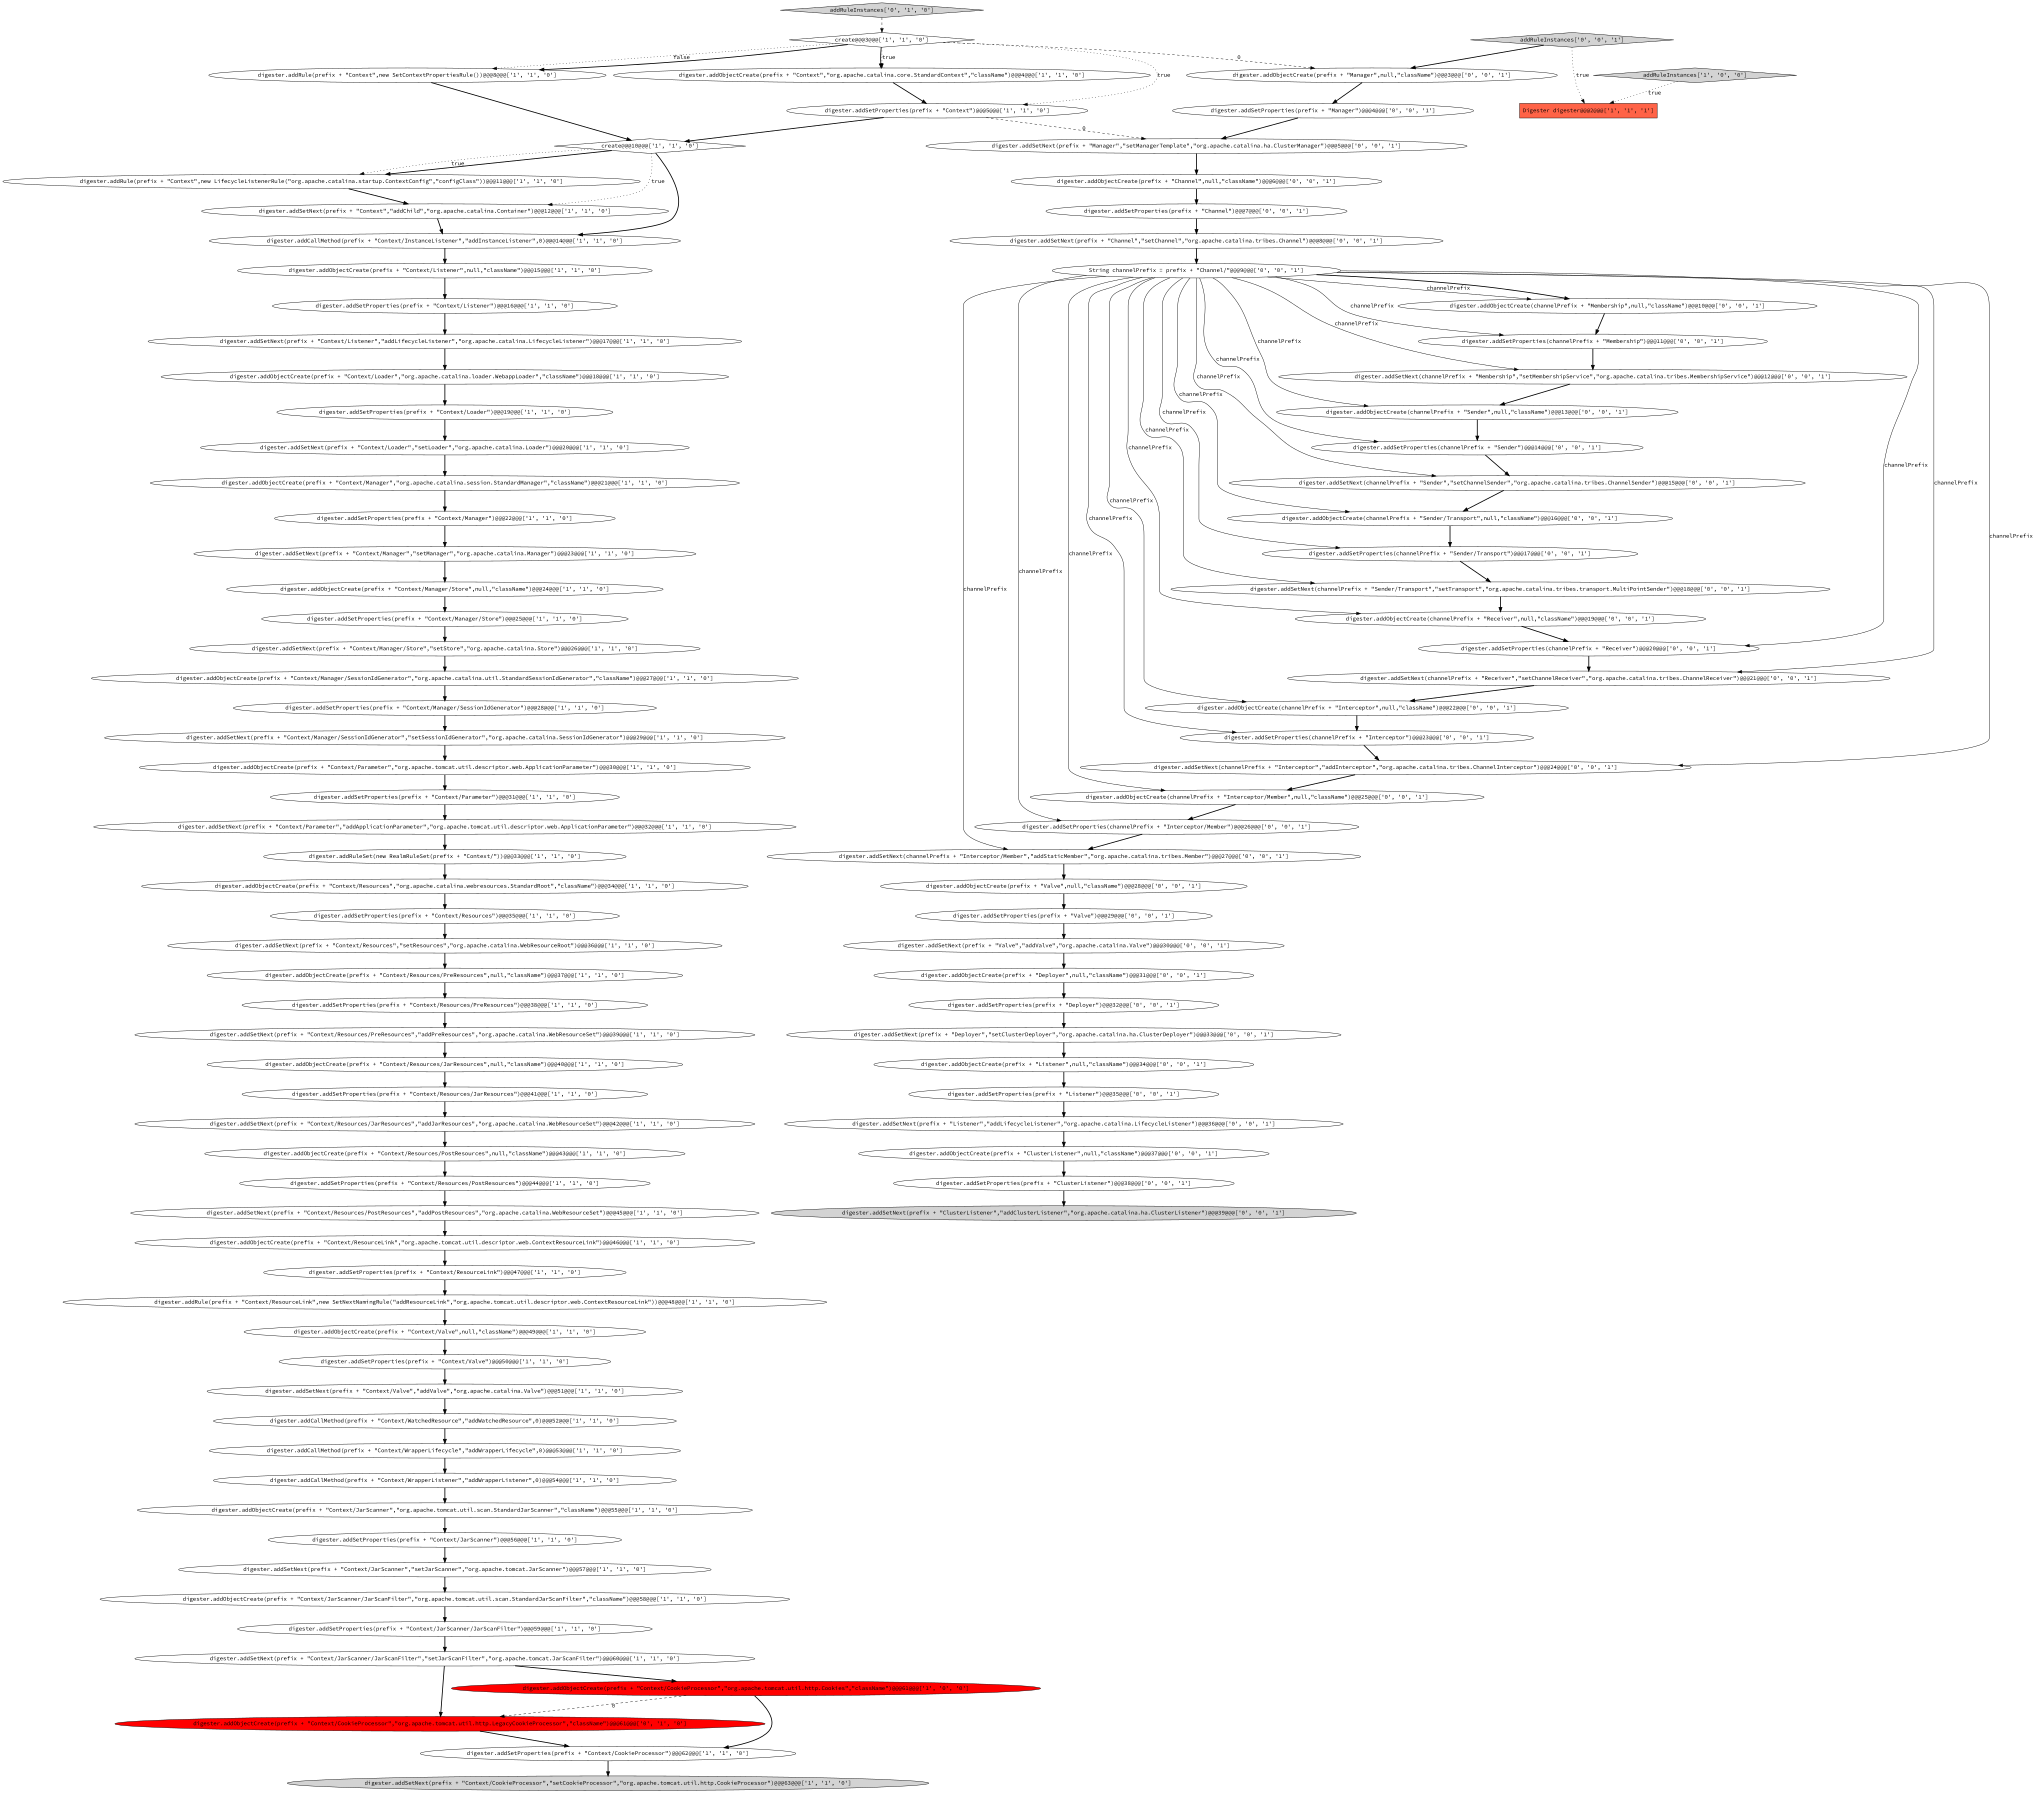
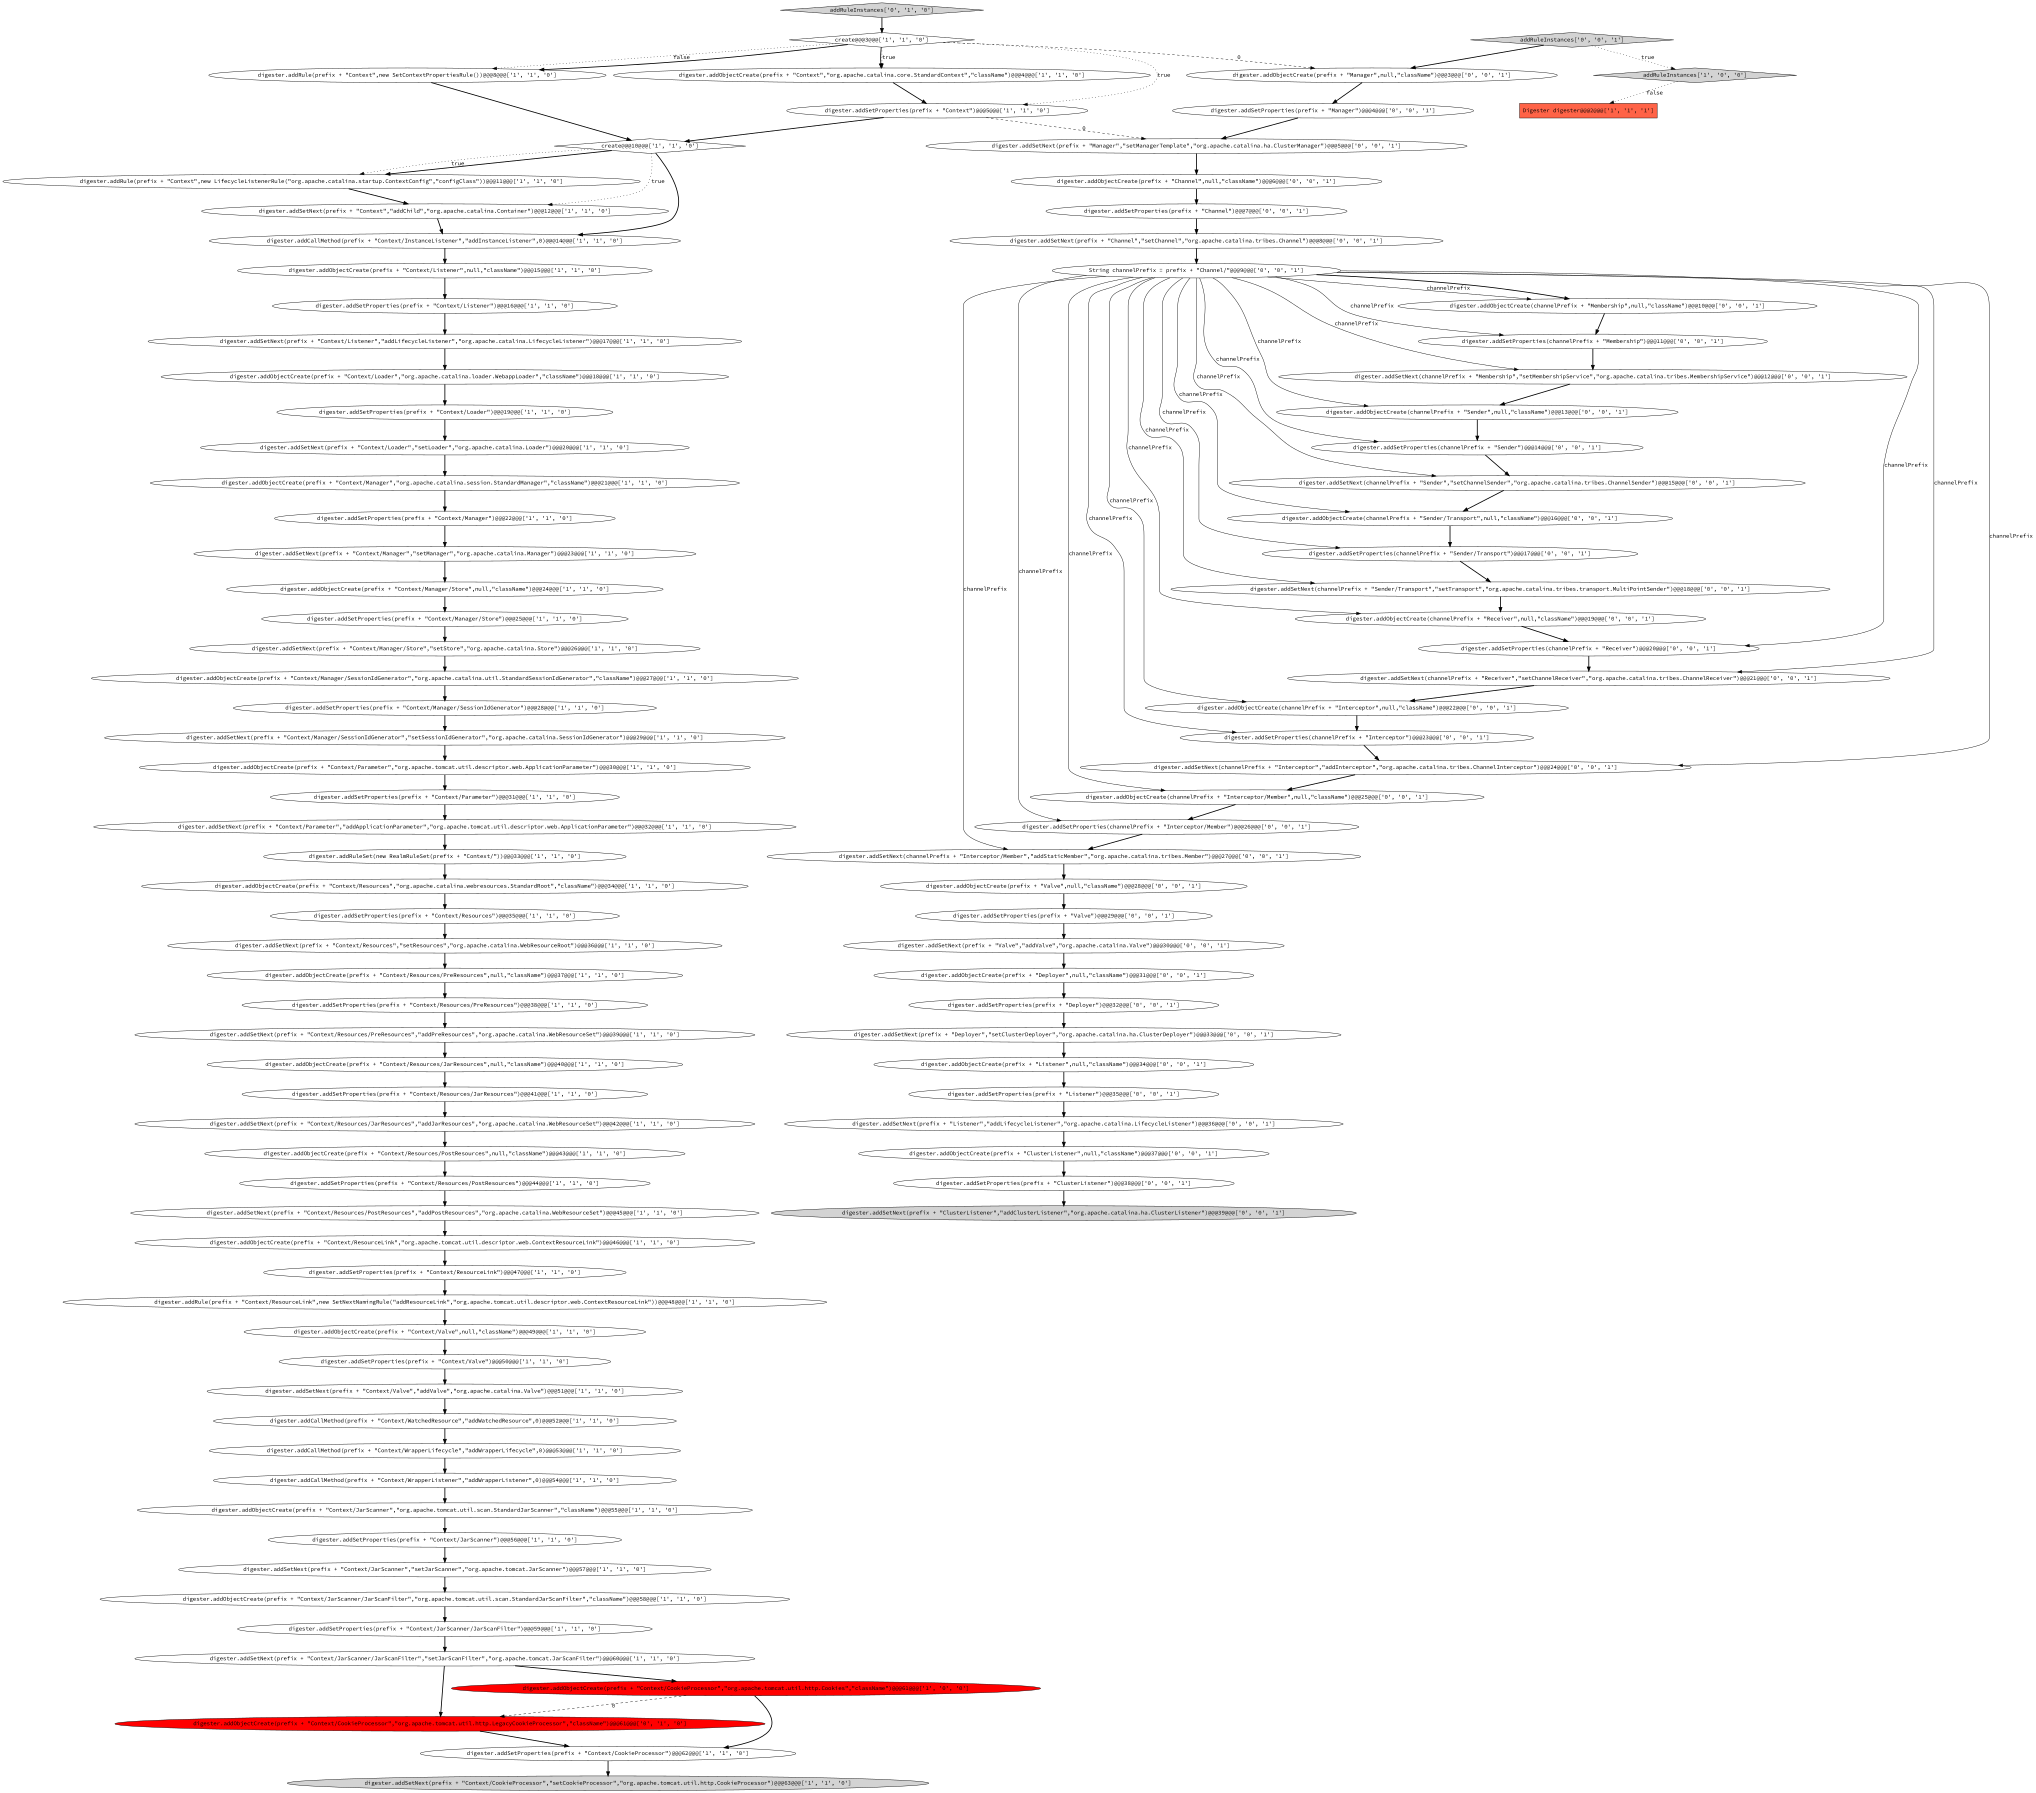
(882, 23) -> (882, 23)
(1574, 74) -> (1631, 57)
(1655, 93) -> (1655, 93)
